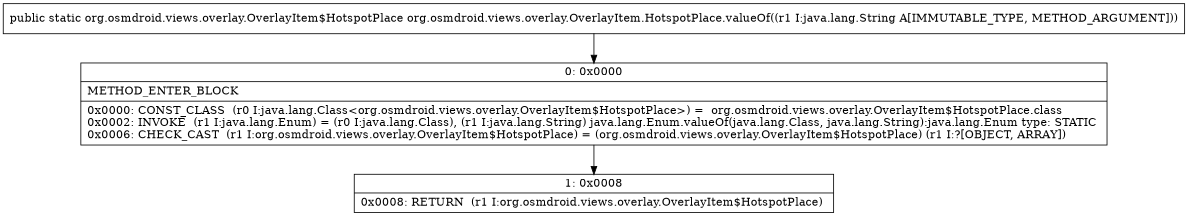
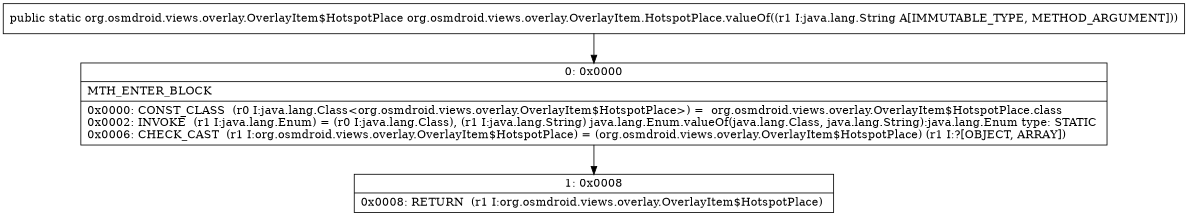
(163, 91) -> (150, 91)
